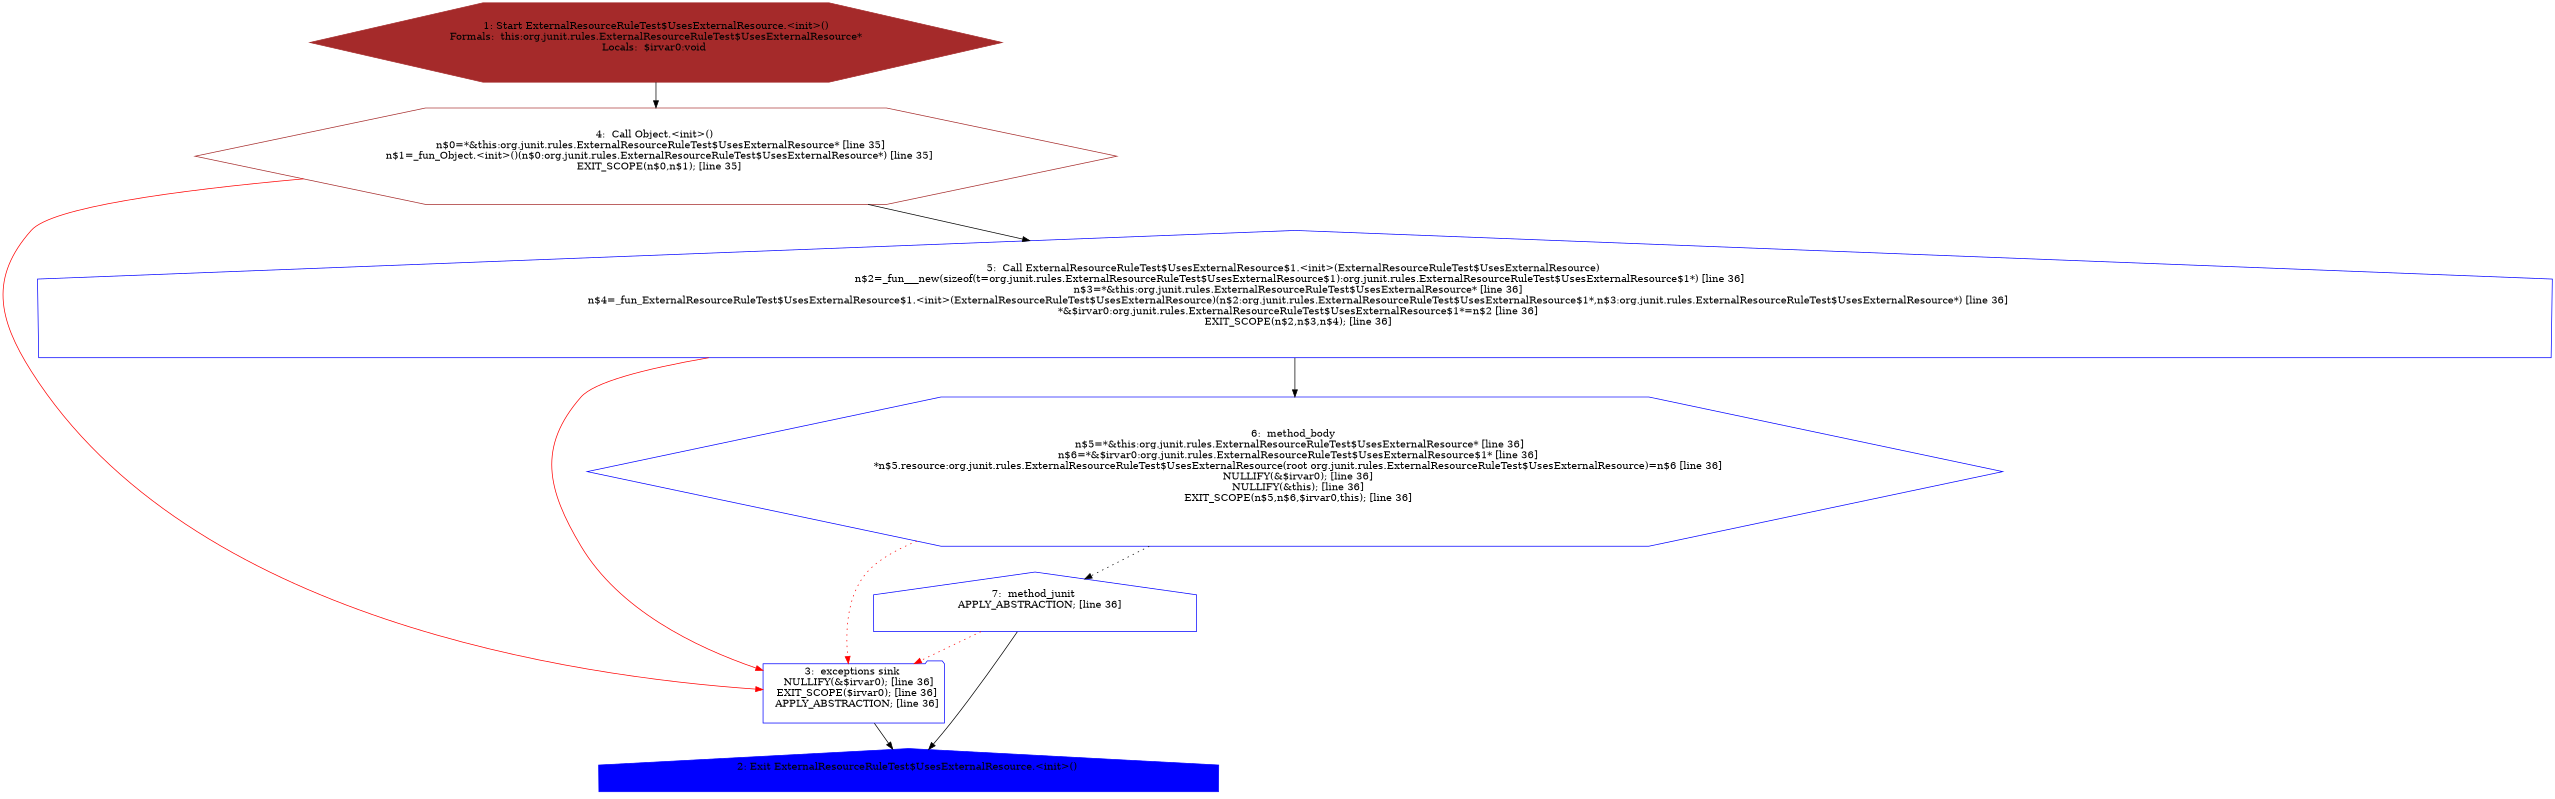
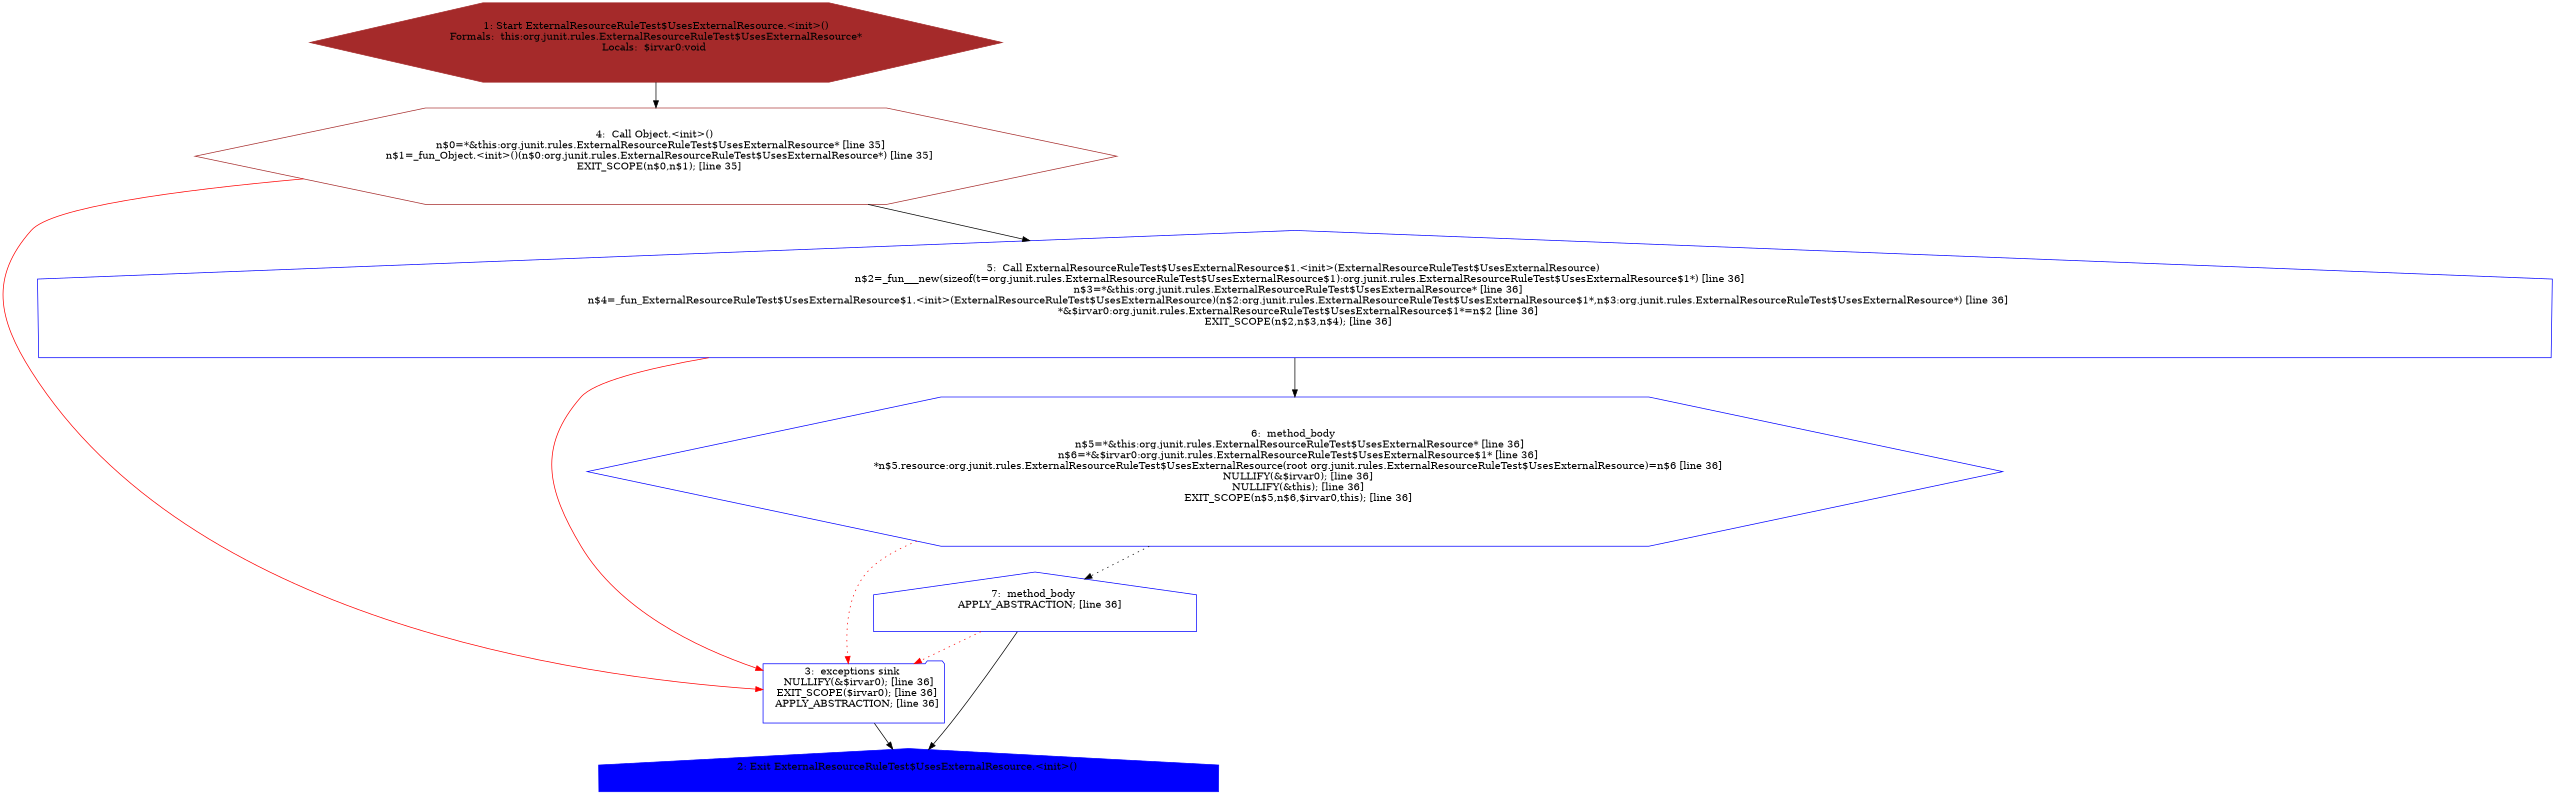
(1035, 605) -> (1035, 605)
